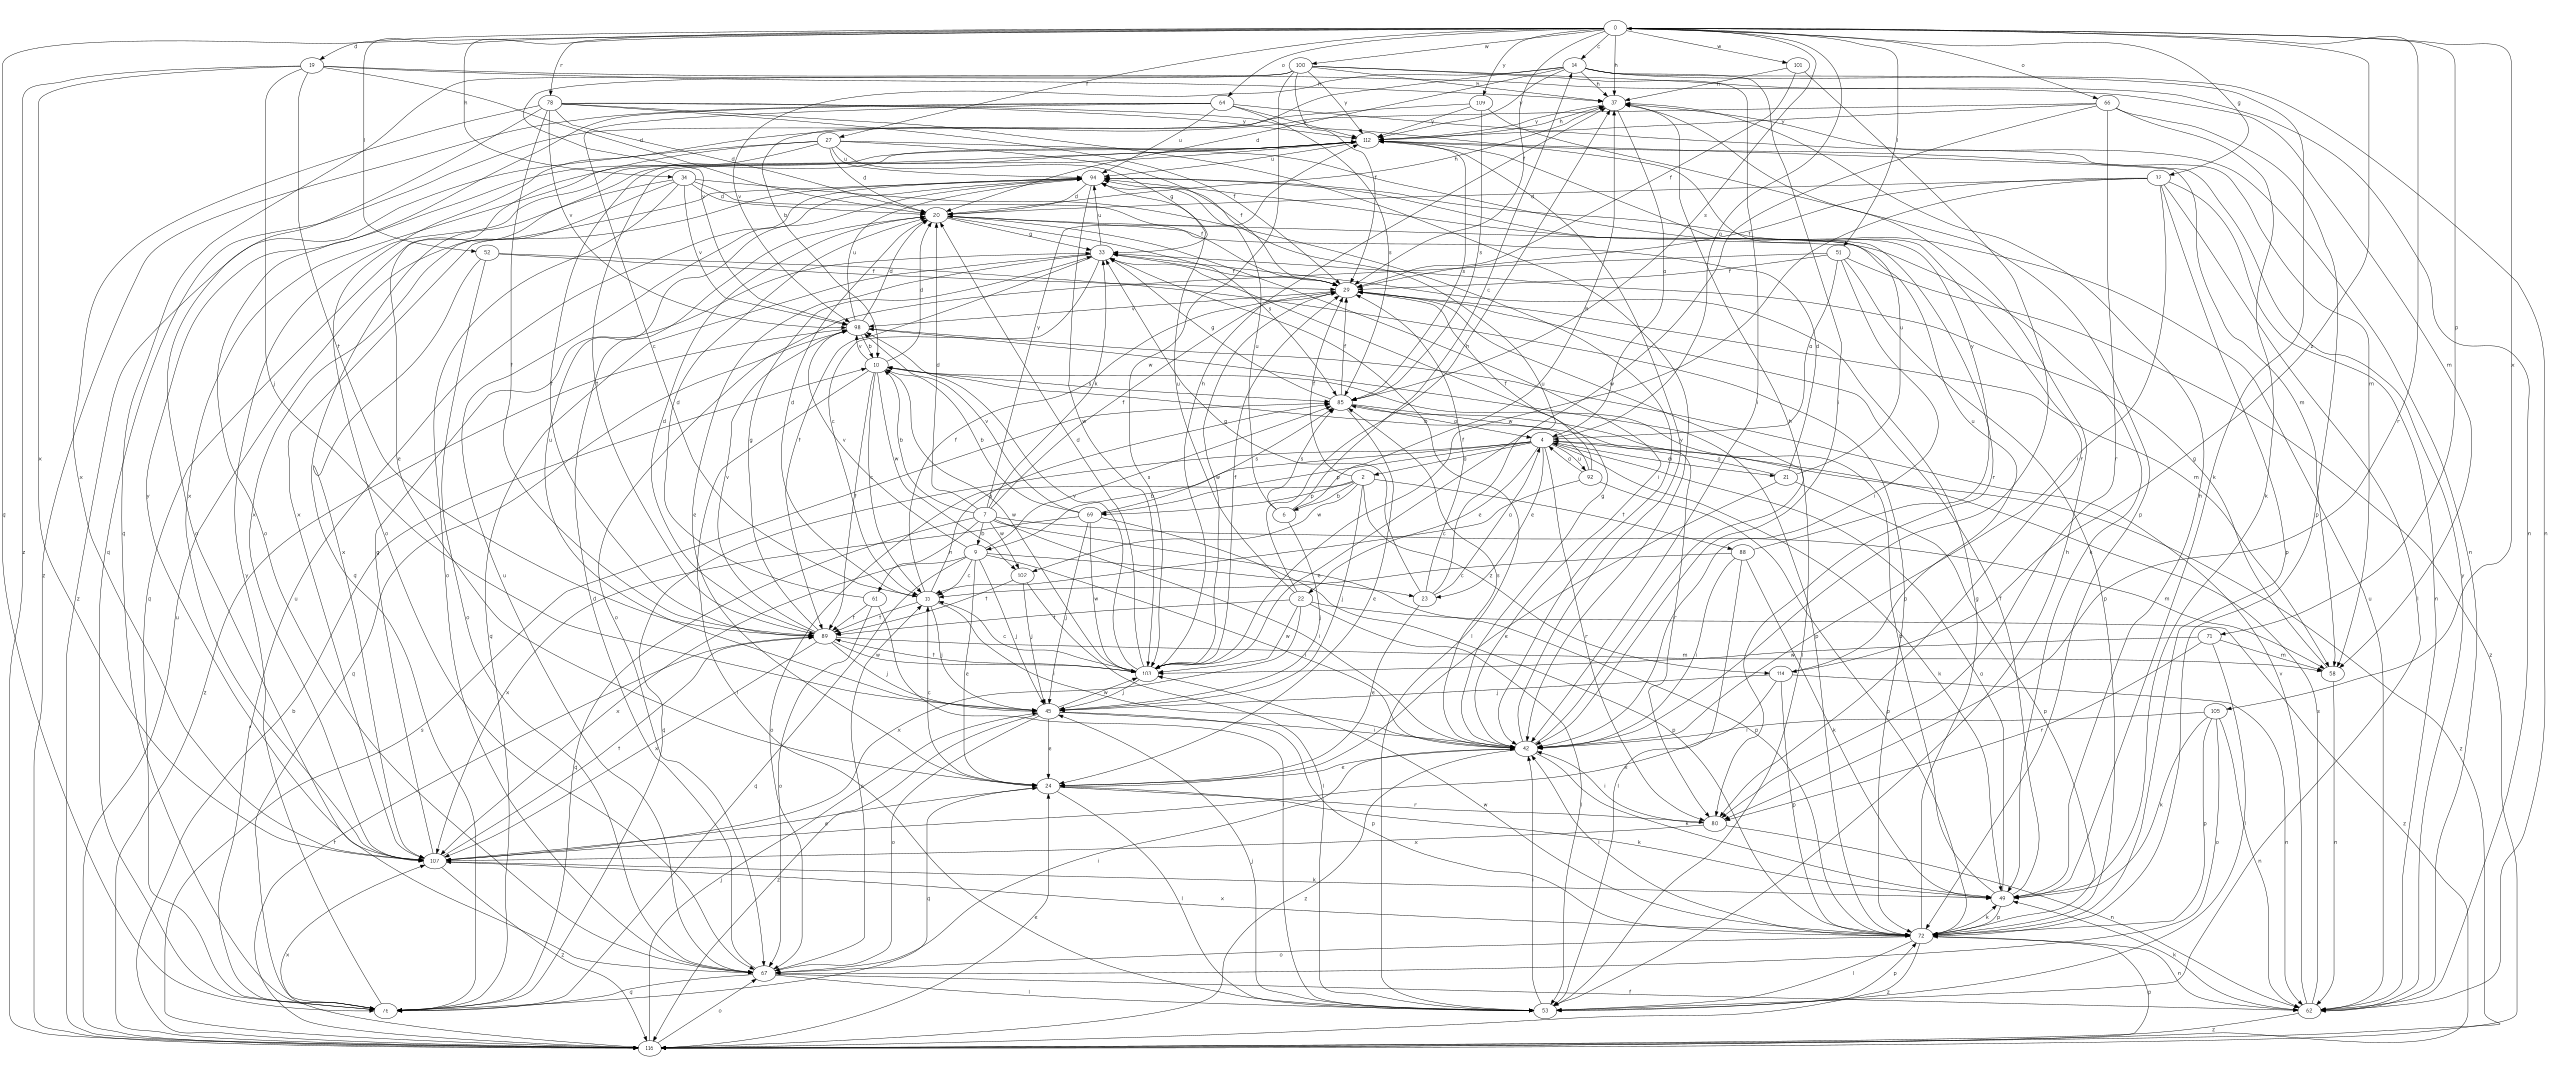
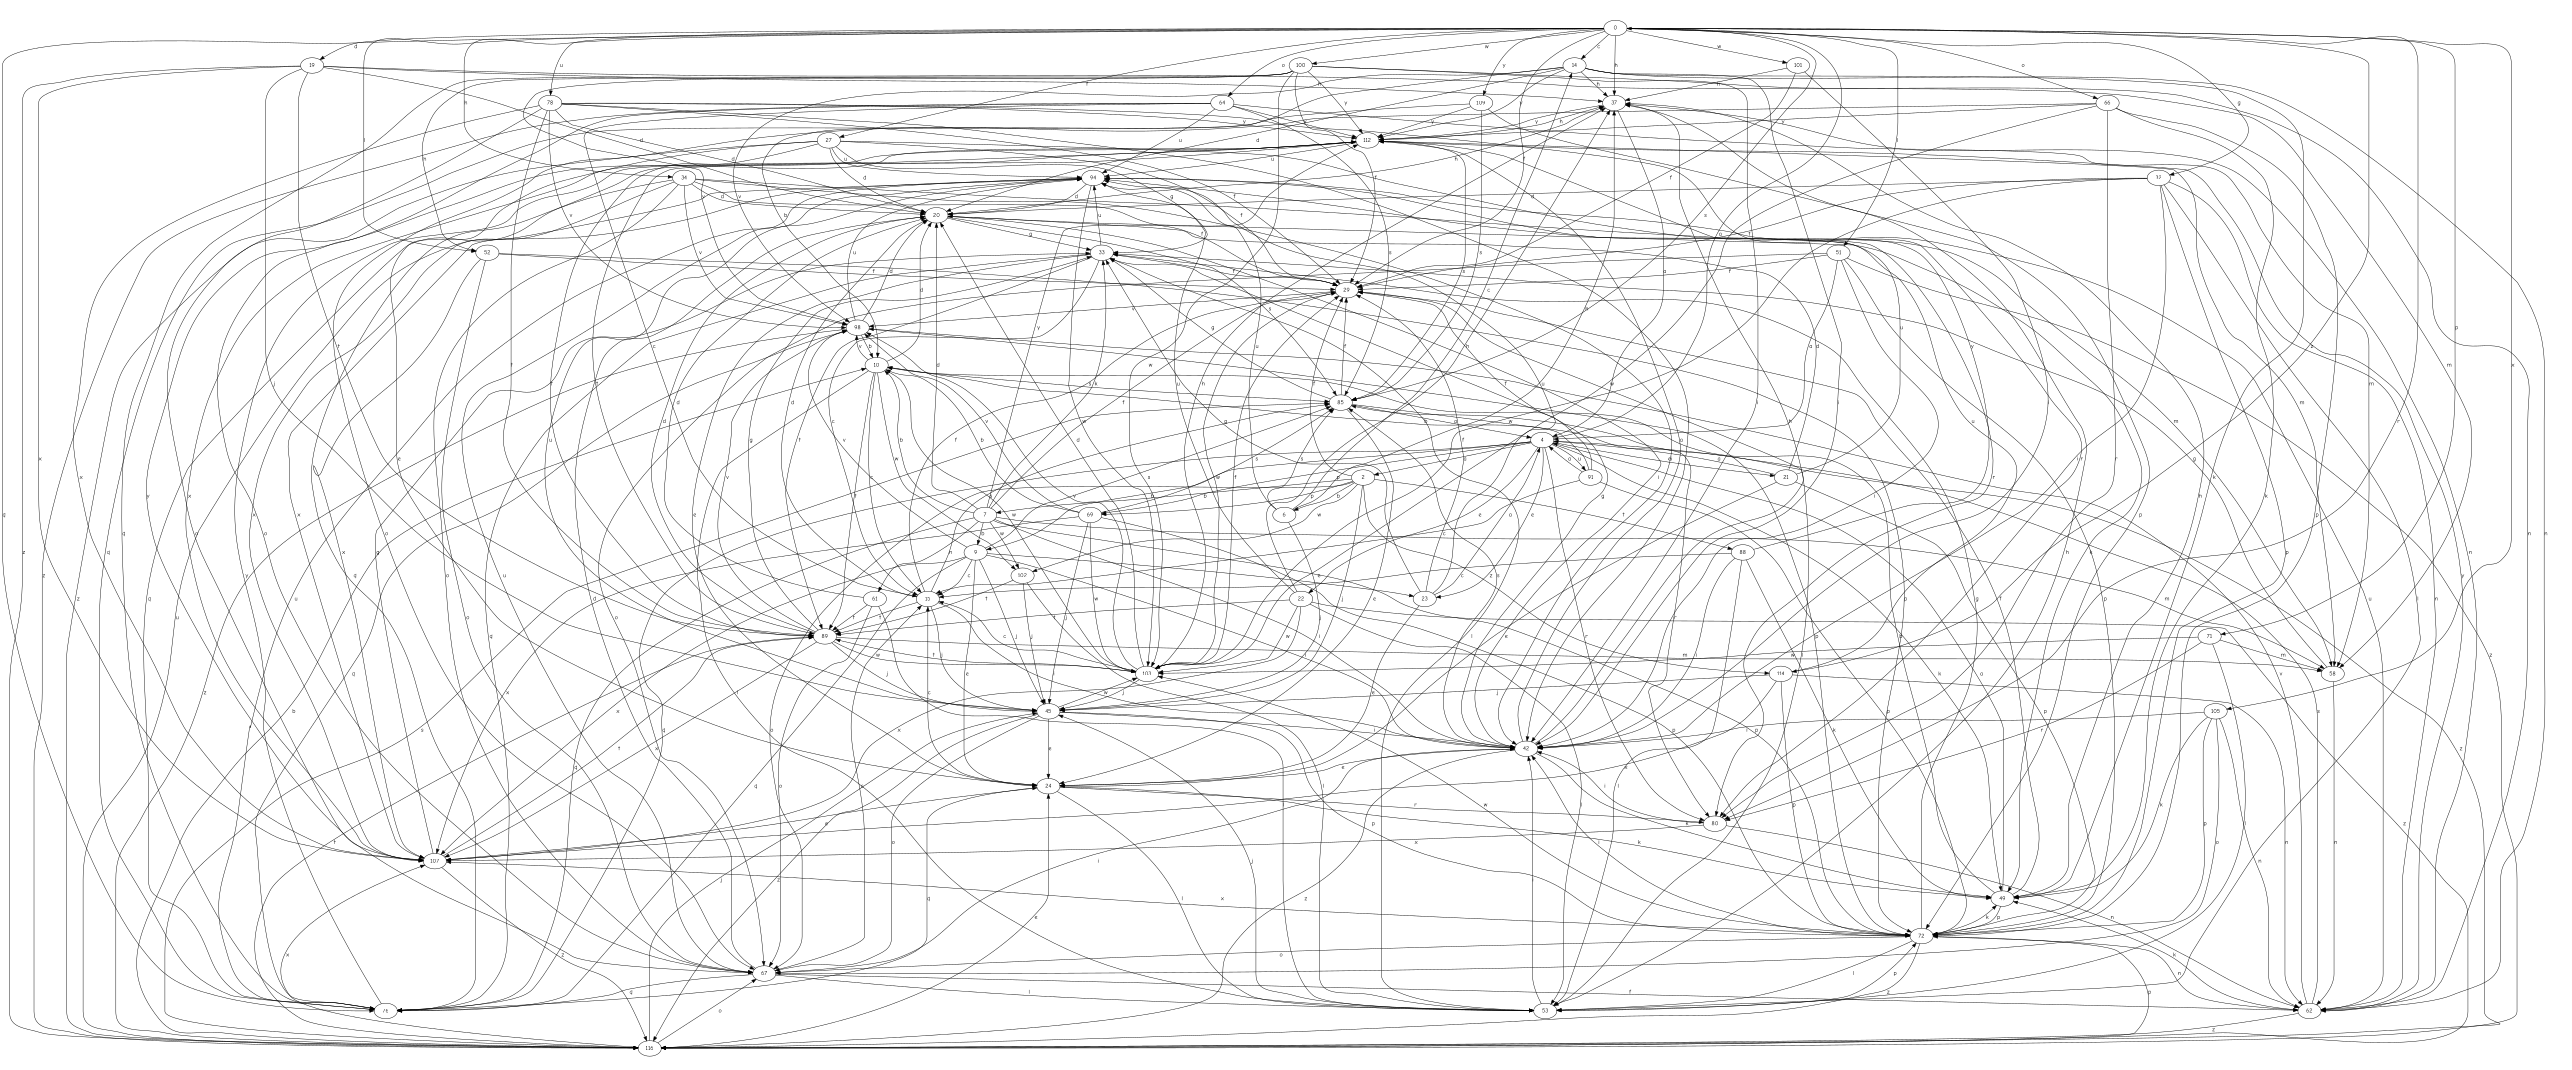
(561, 65) -> (561, 65)
(1455, 84) -> (779, 78)
(1871, 365) -> (1608, 231)
(1682, 440) -> (1682, 440)
(1590, 478) -> (1590, 478)
none -> (1176, 496)
(1216, 880) -> none
